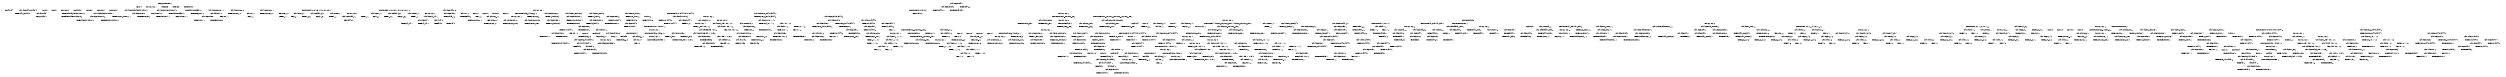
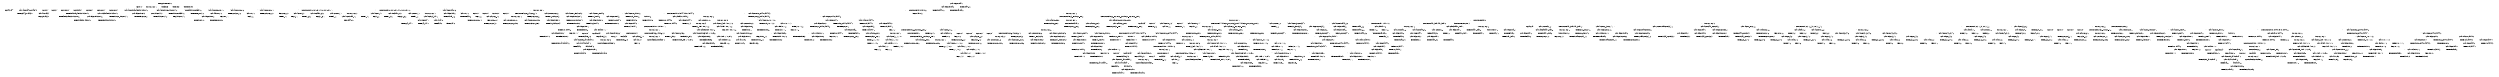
(1045, 24) -> none
